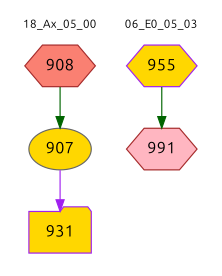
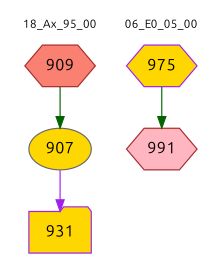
(60, 25) -> (60, 25)
(162, 25) -> (162, 25)
(60, 66) -> (60, 66)
(162, 66) -> (162, 66)
